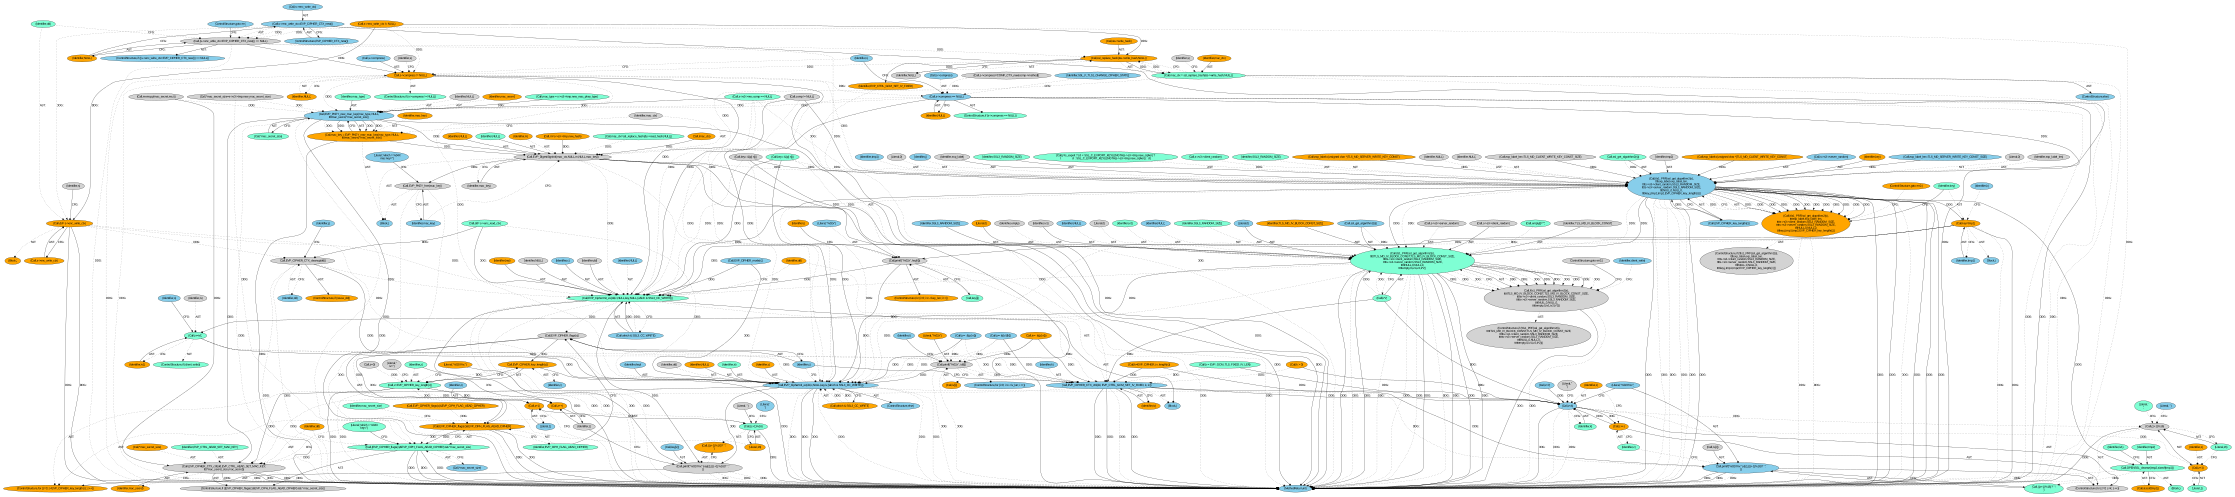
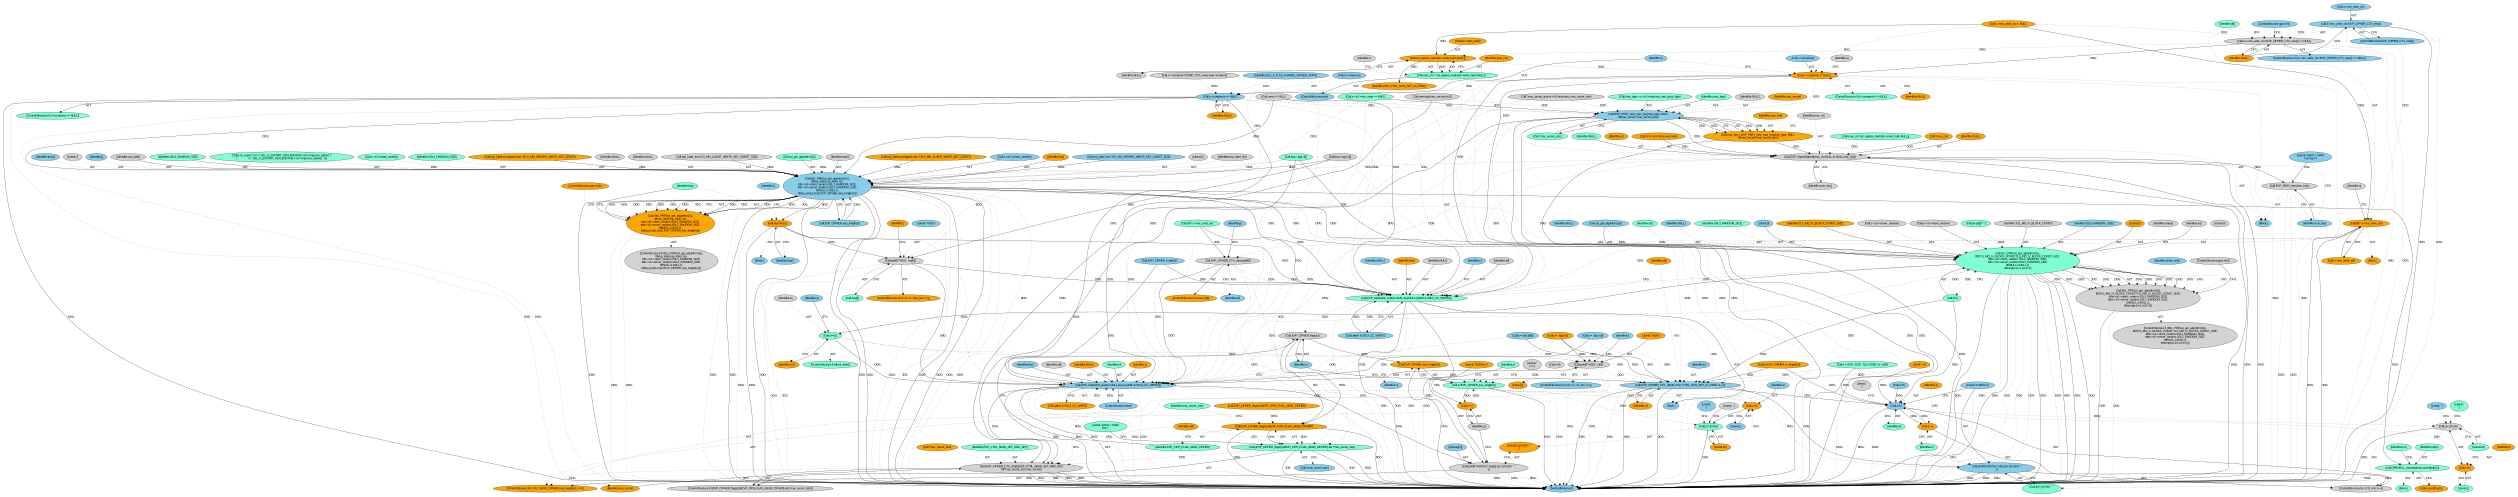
(1713, 447) -> none
